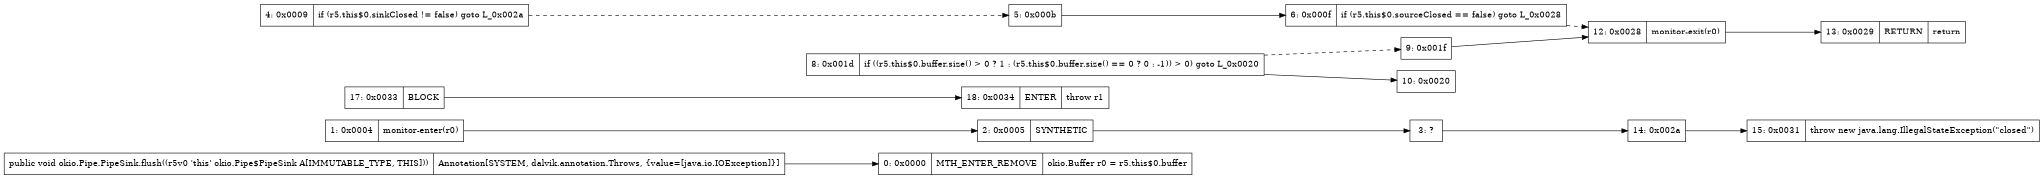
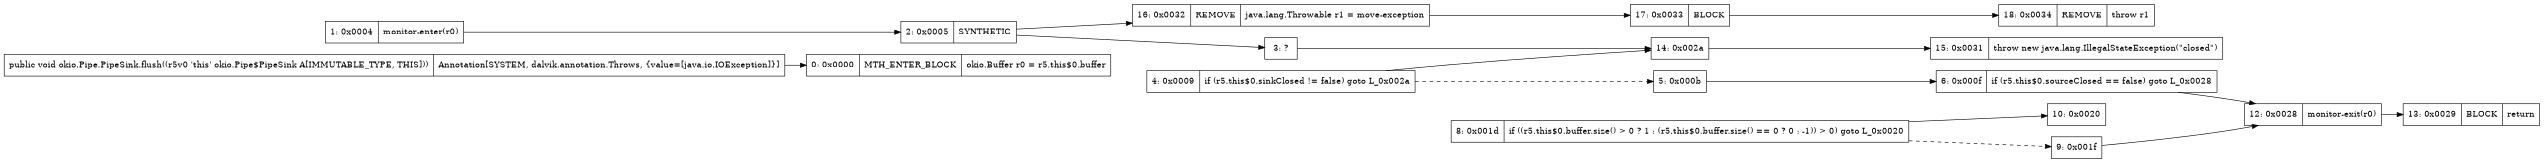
none -> (1281, 15)
(1574, 26) -> (2214, 97)
(1904, 32) -> (2482, 114)
none -> (1515, 60)
(1041, 97) -> (2082, 15)
(987, 164) -> (911, 65)
